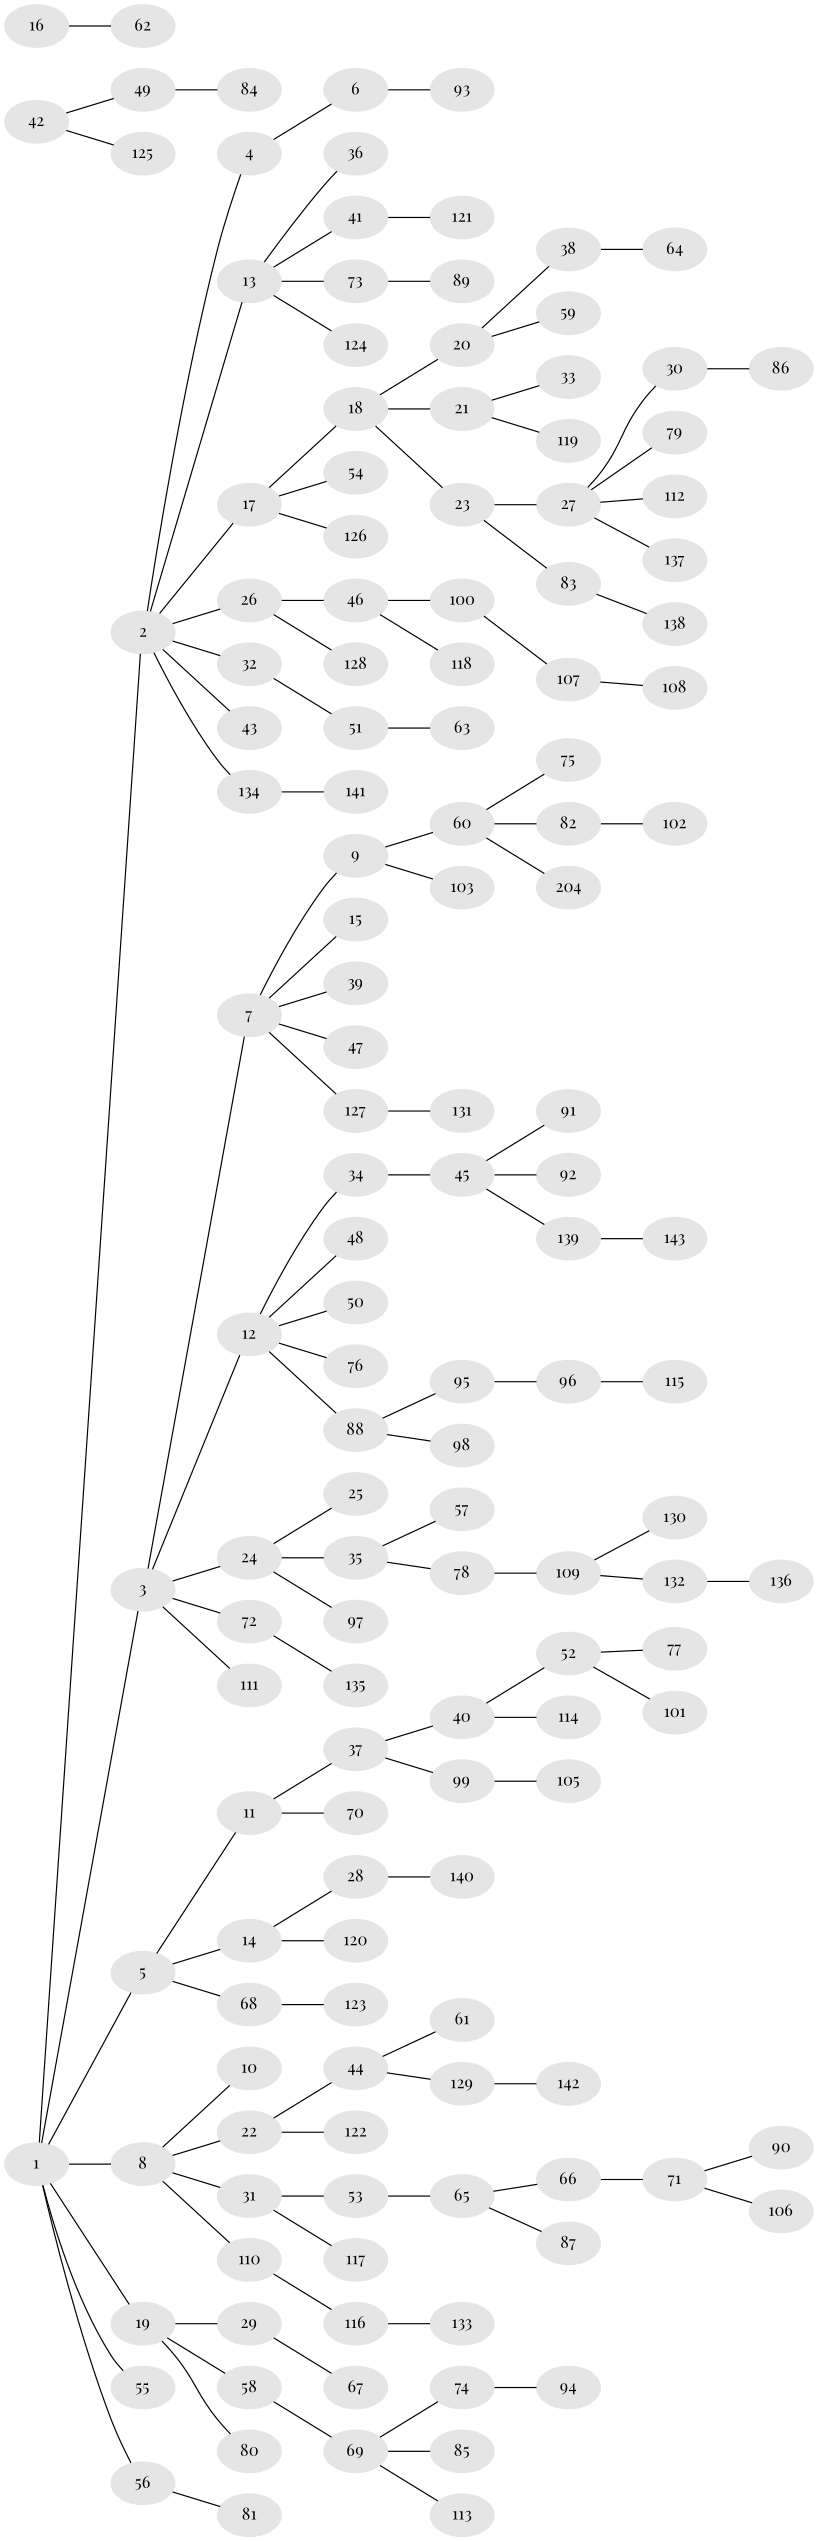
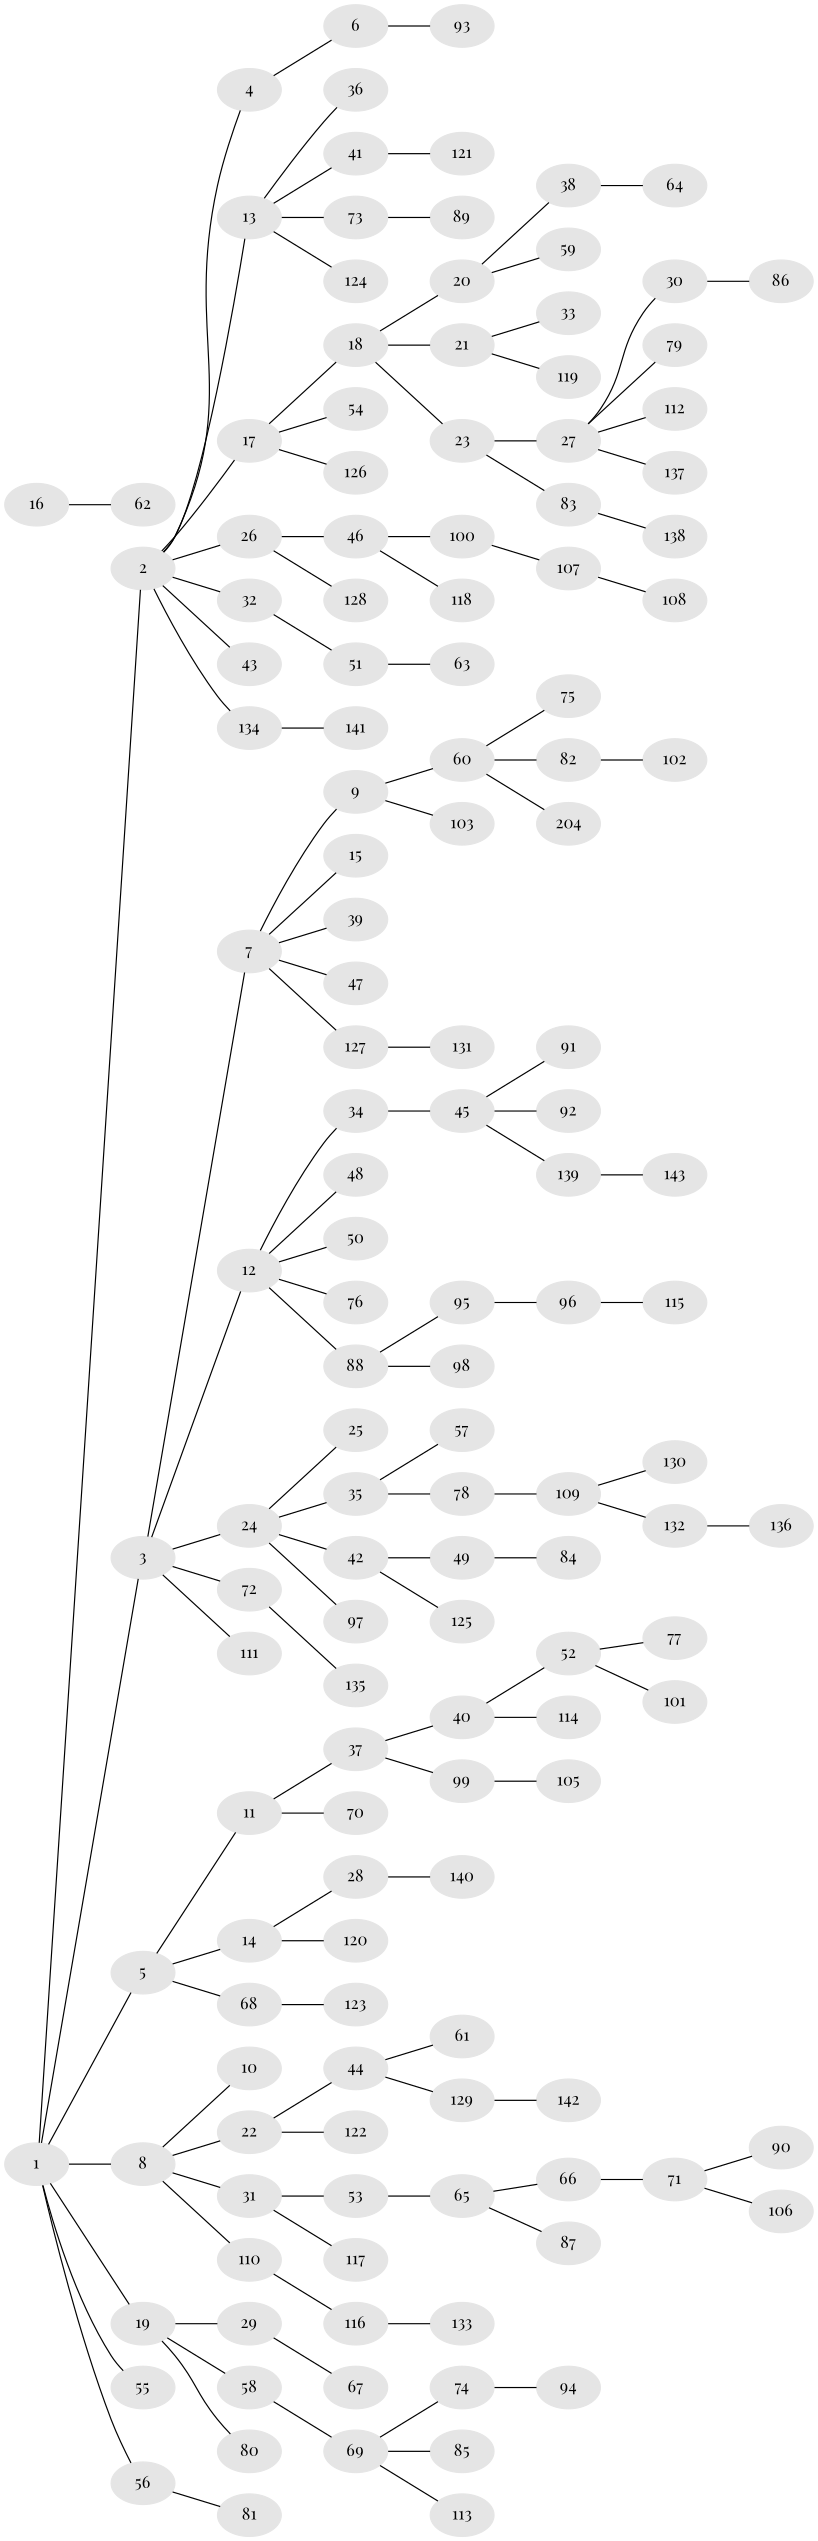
none -> (303, 1542)
